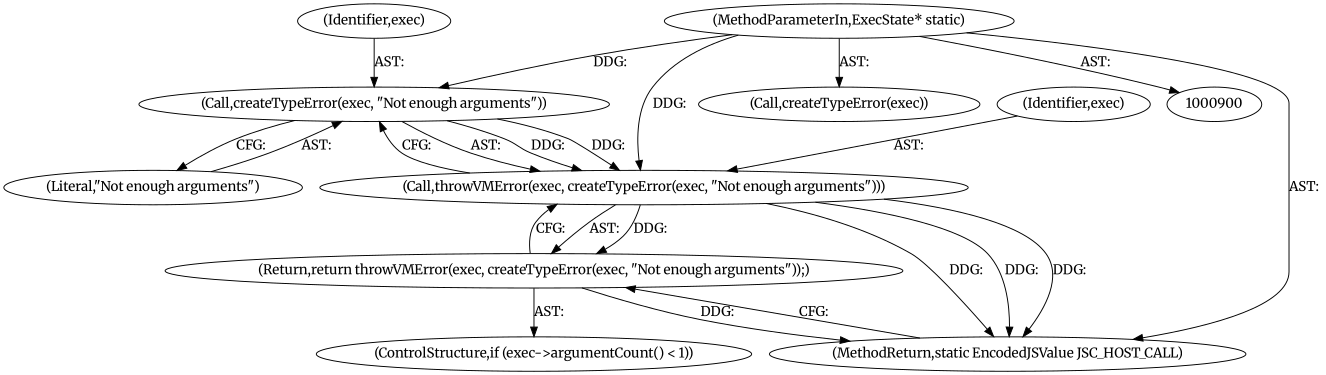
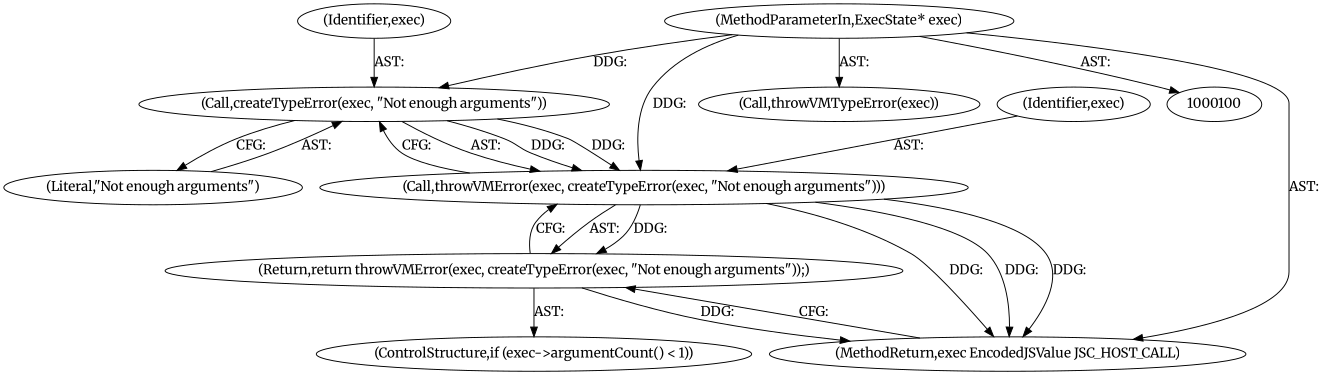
(839, 21) -> (839, 21)
(839, 104) -> (839, 104)
(1214, 104) -> (1214, 104)
(1008, 354) -> (1008, 354)
